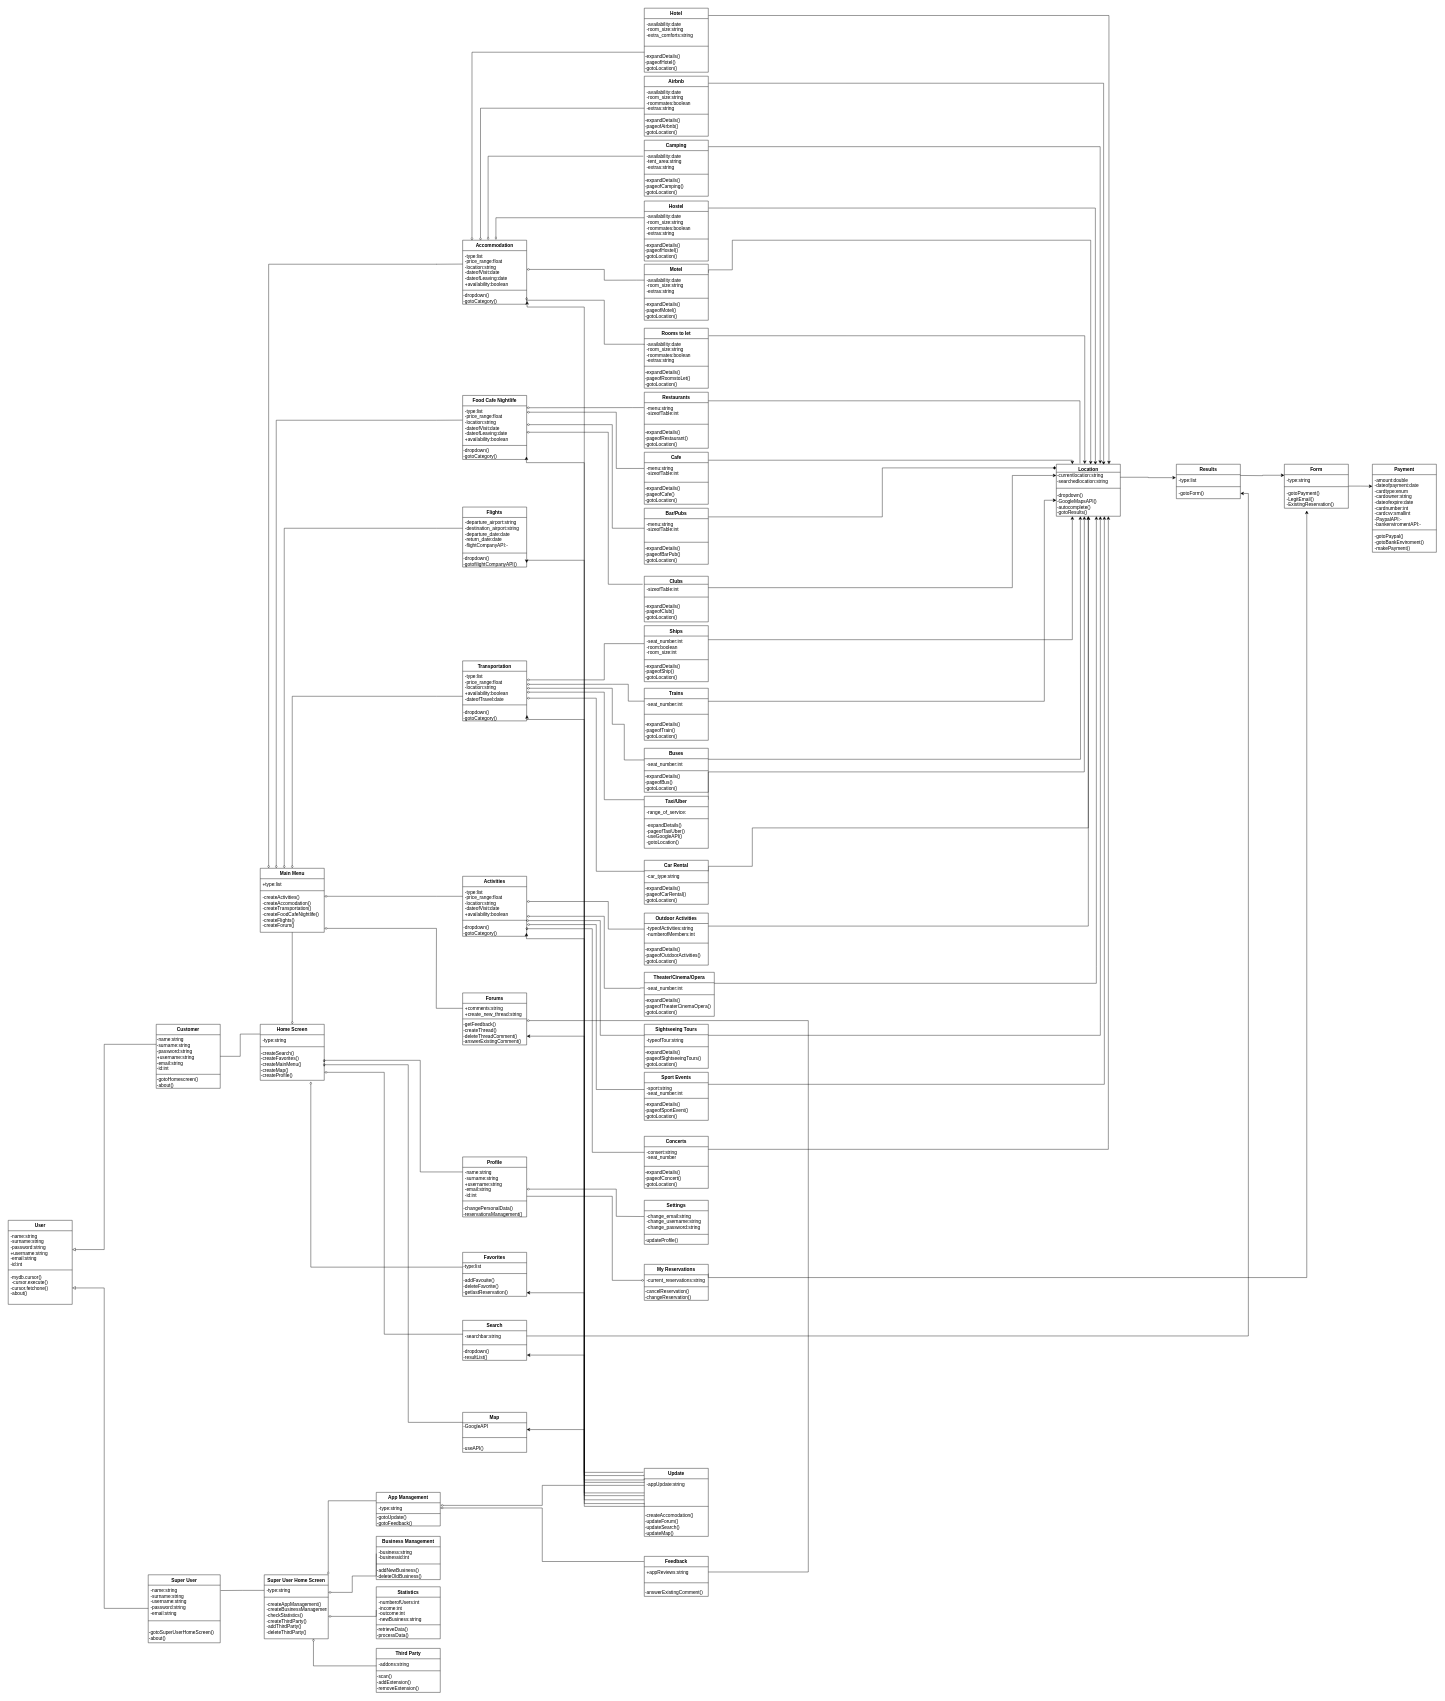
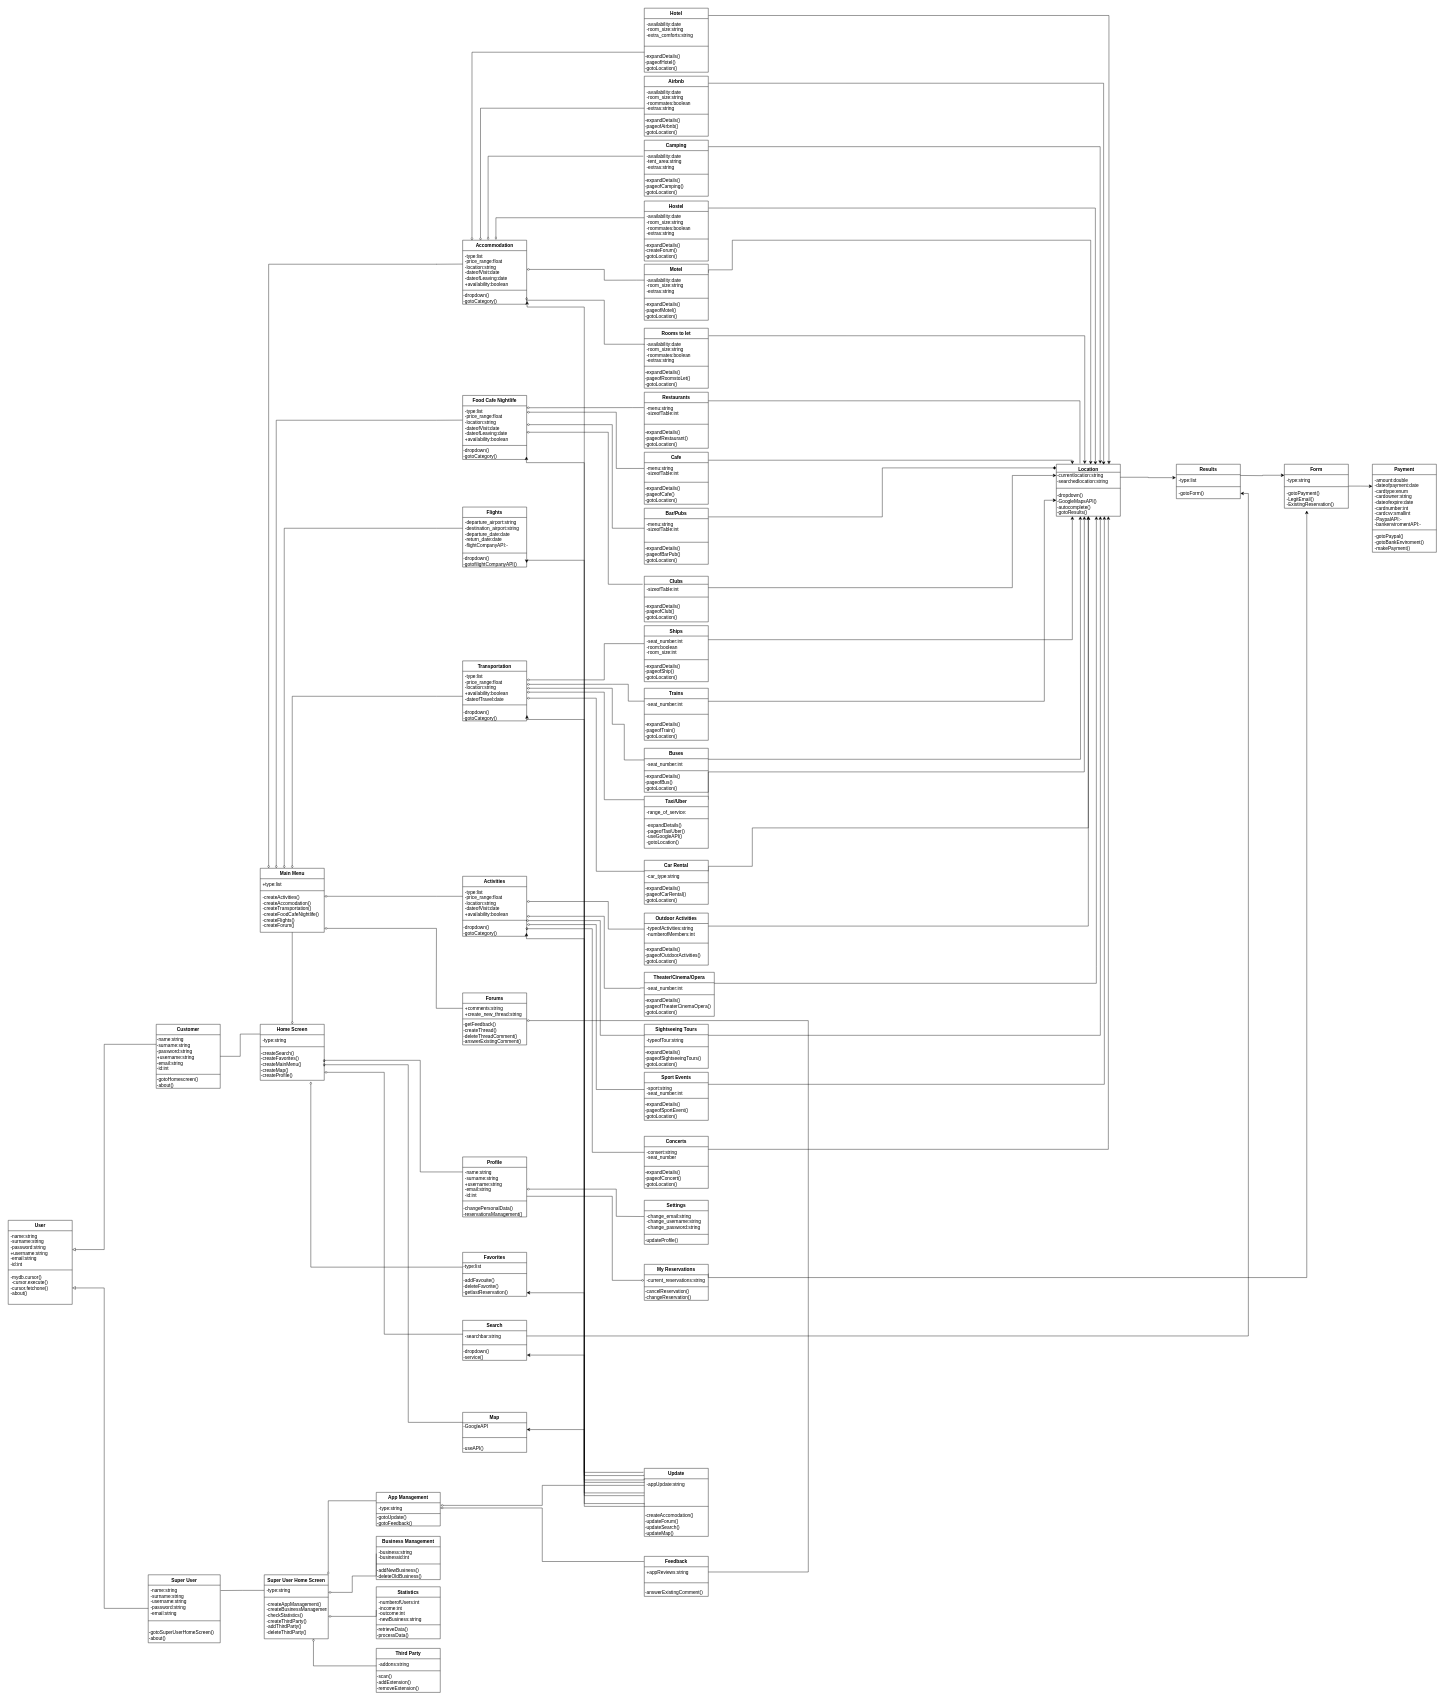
(665, 251) -> (665, 251)
(530, 1036) -> none
(480, 1354) -> (478, 1354)
